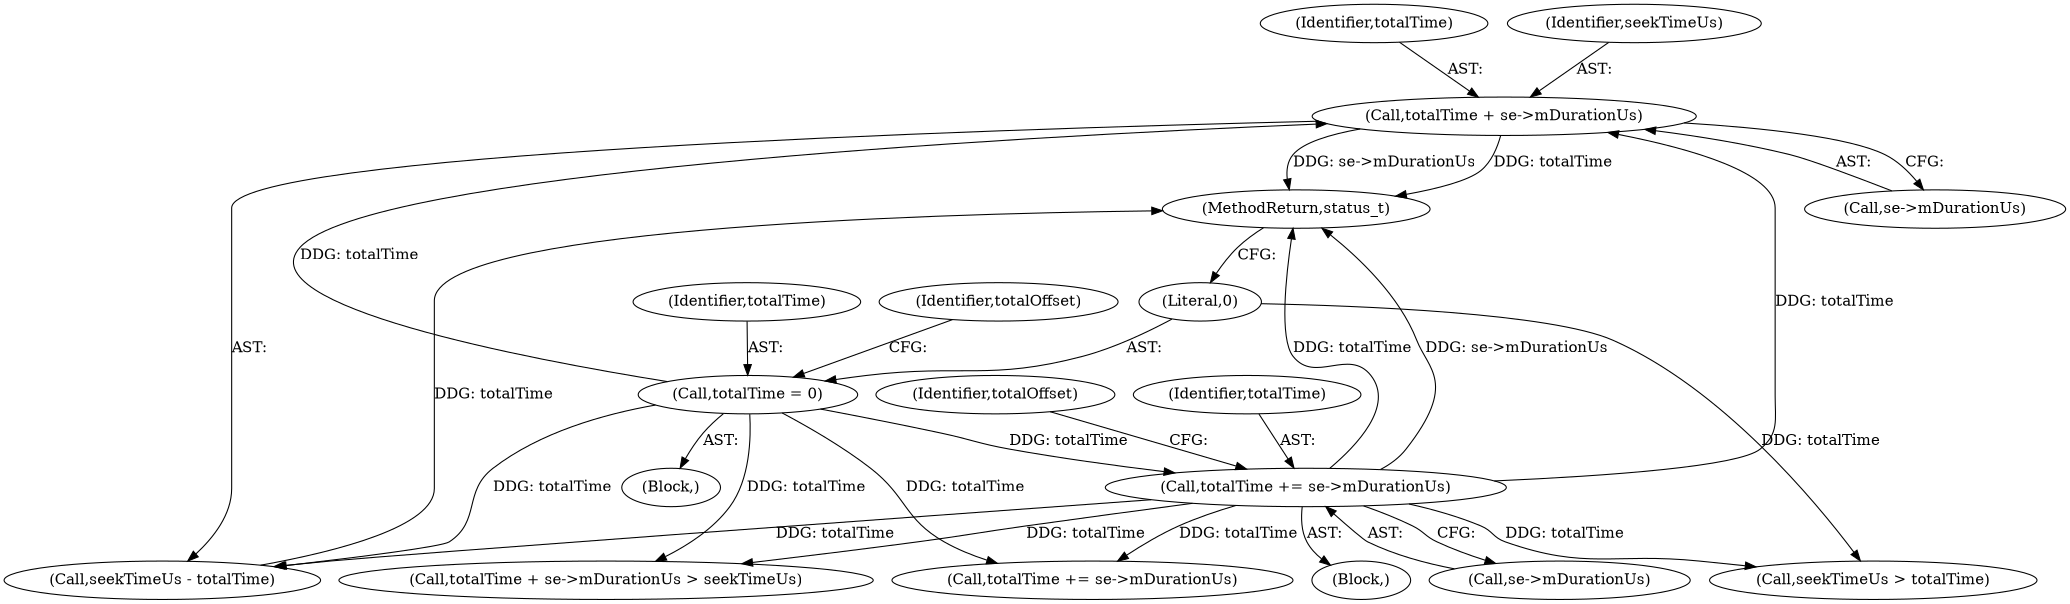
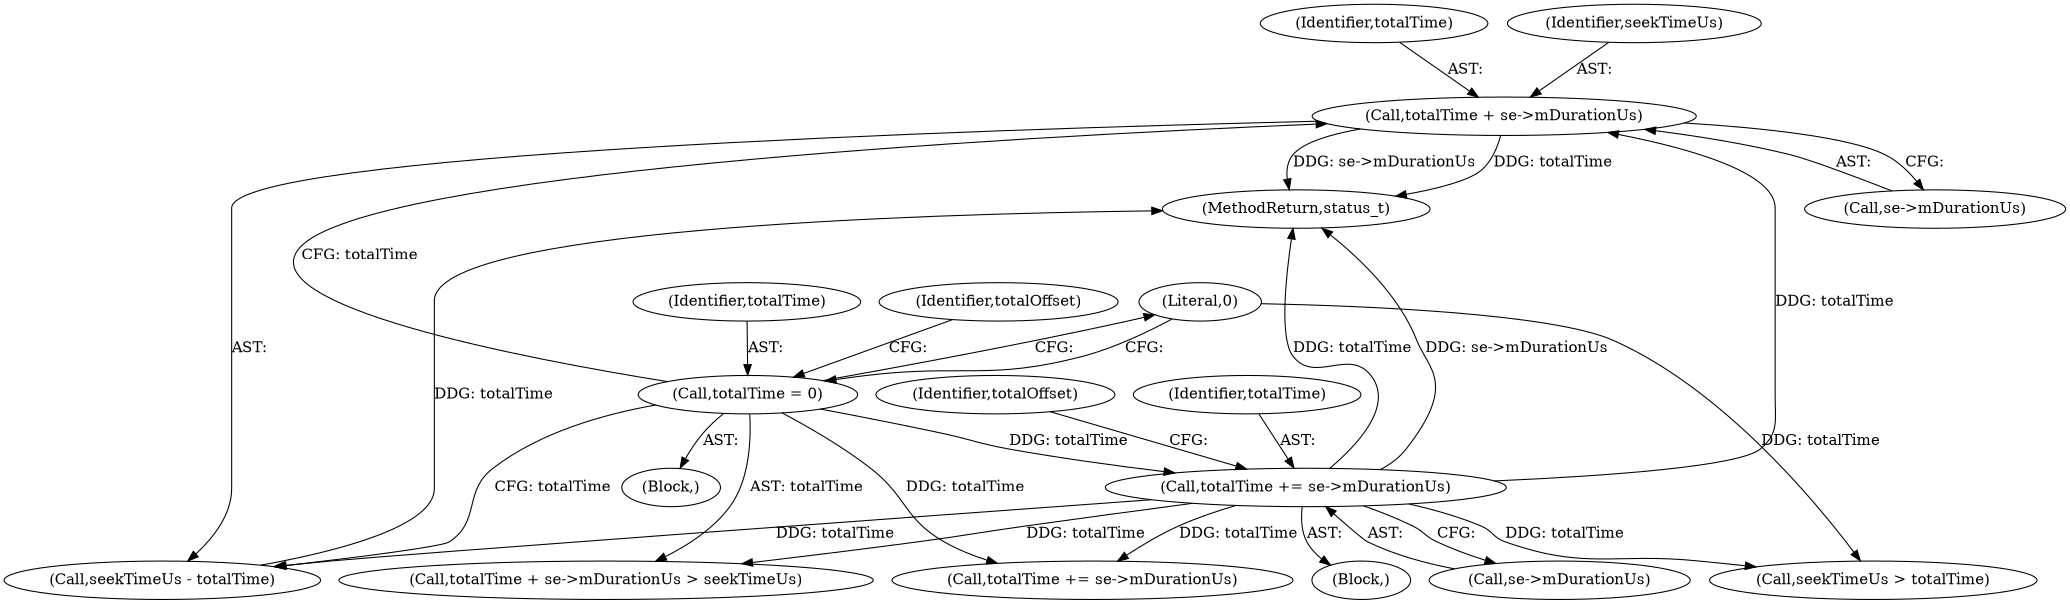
(1237, 248) -> (984, 351)
(360, 255) -> (360, 255)
(1147, 348) -> (1147, 348)
(553, 487) -> (553, 487)
(807, 487) -> (807, 487)
